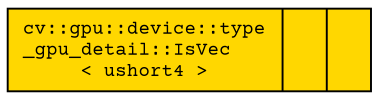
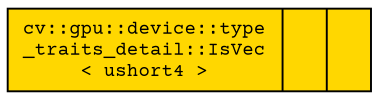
(128, 49) -> (145, 49)
